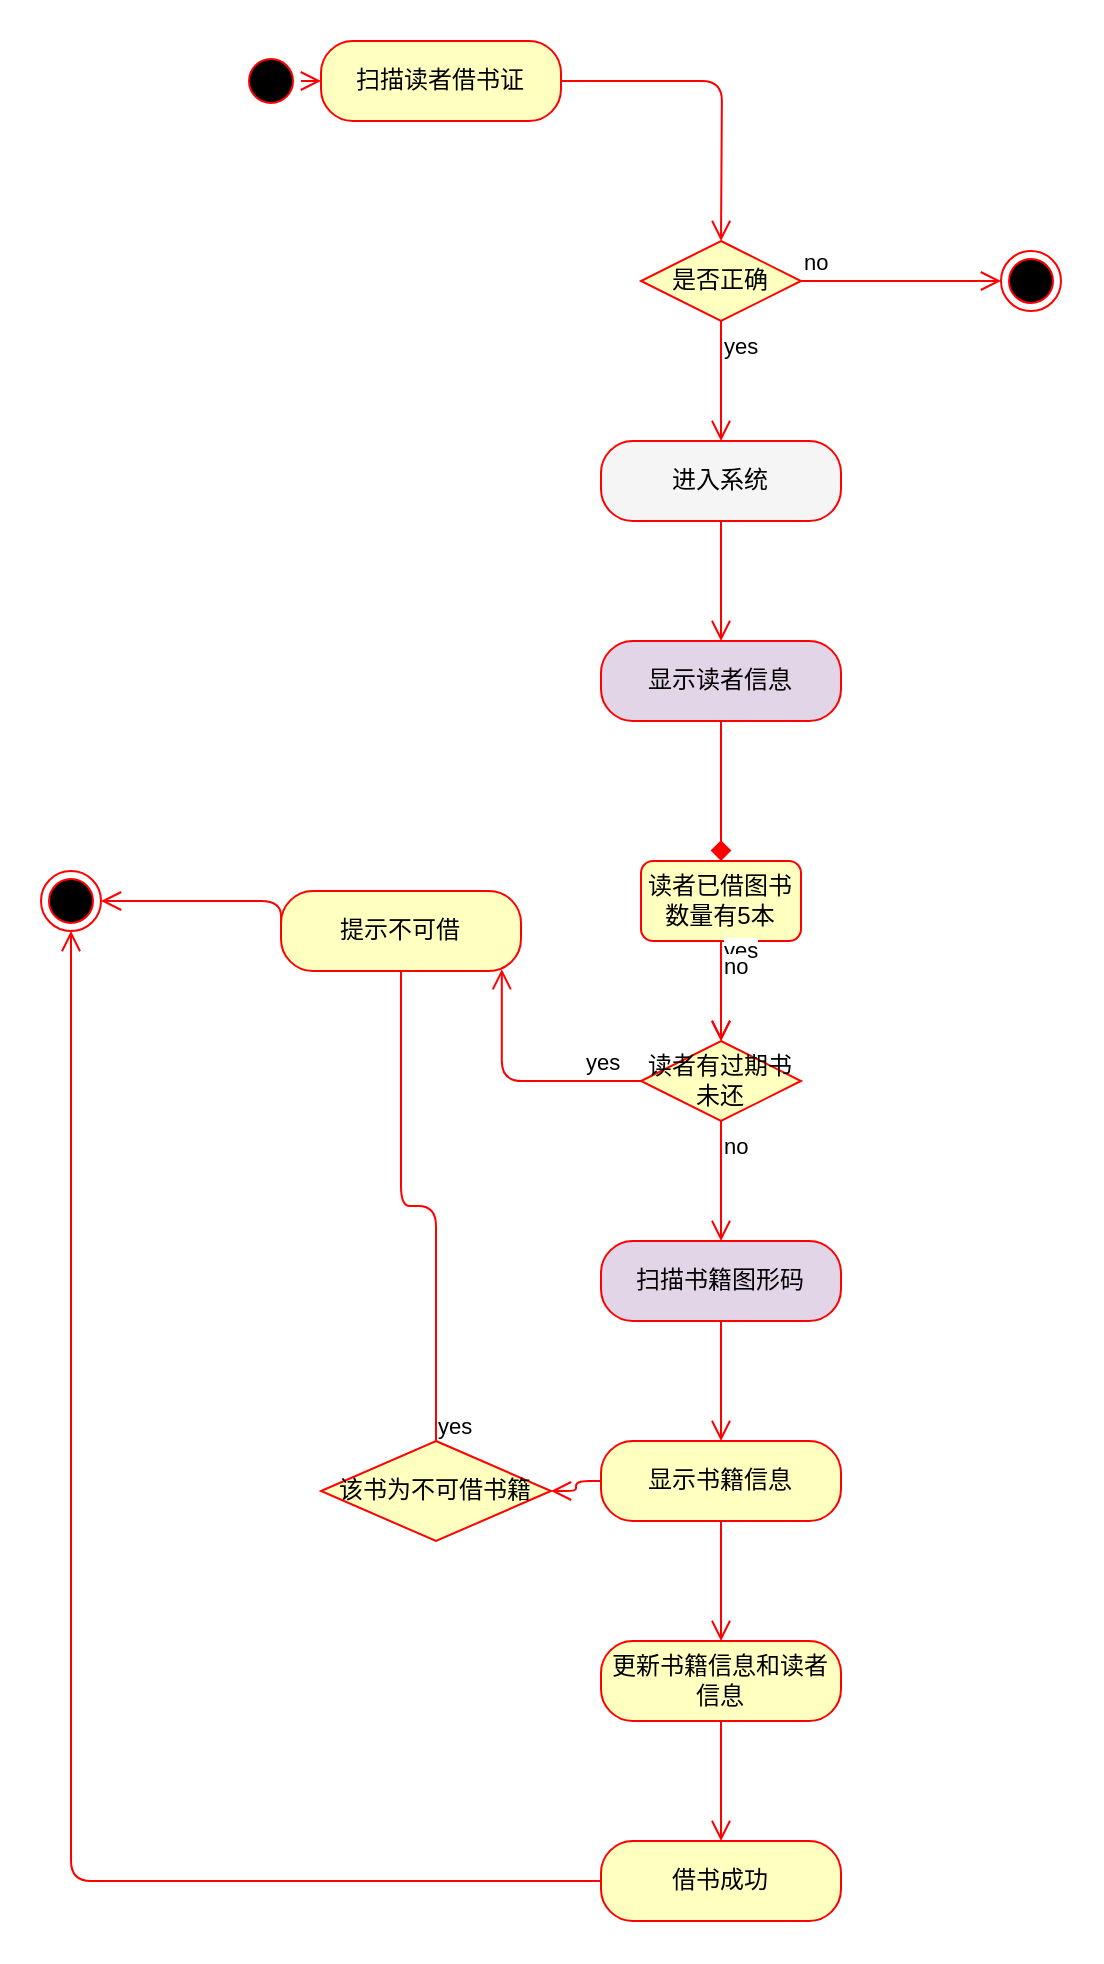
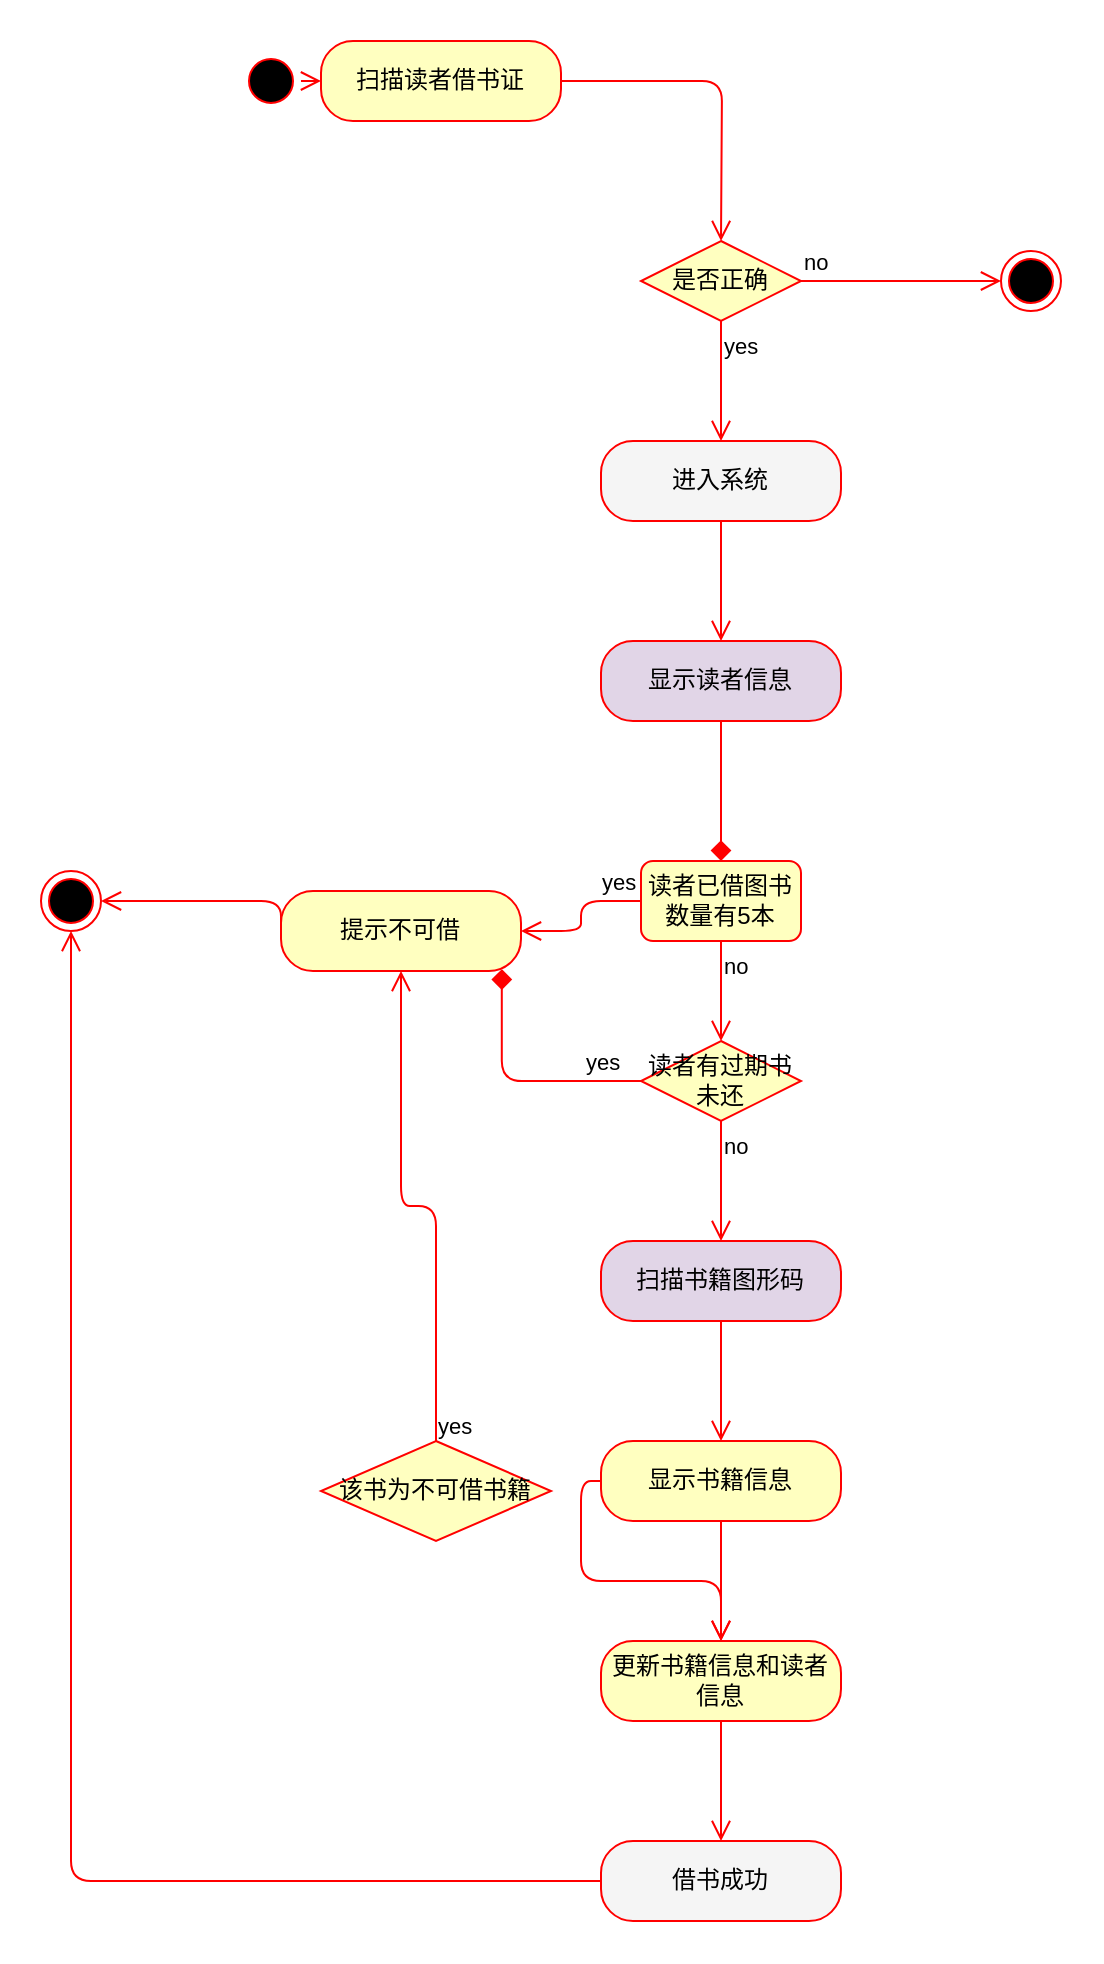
(401, 977) -> (401, 979)
(502, 982) -> (502, 990)
(721, 1037) -> (581, 913)
(575, 1490) -> (607, 1581)
(721, 1881) -> (721, 1881)
